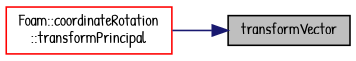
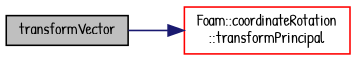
(192, 30) -> (148, 30)
